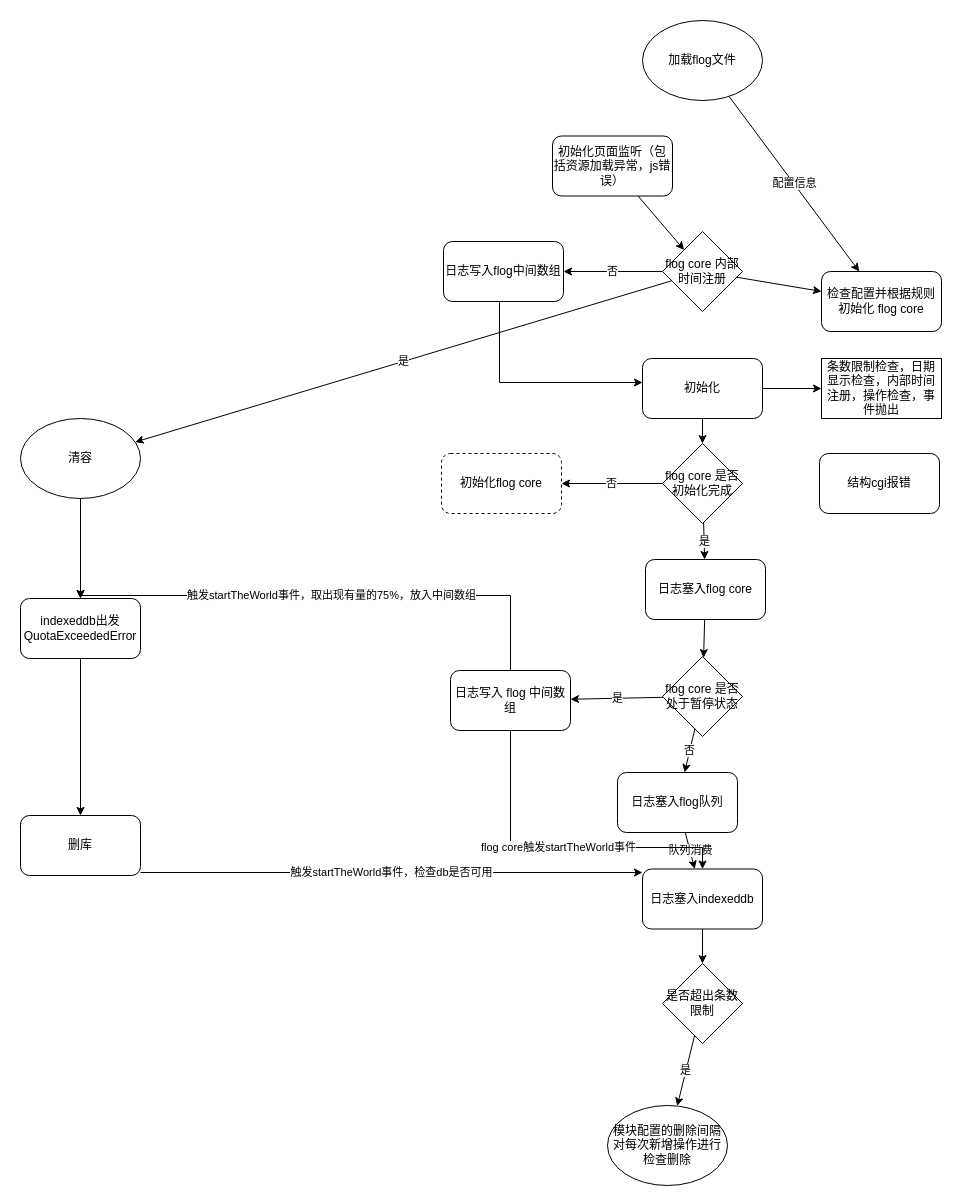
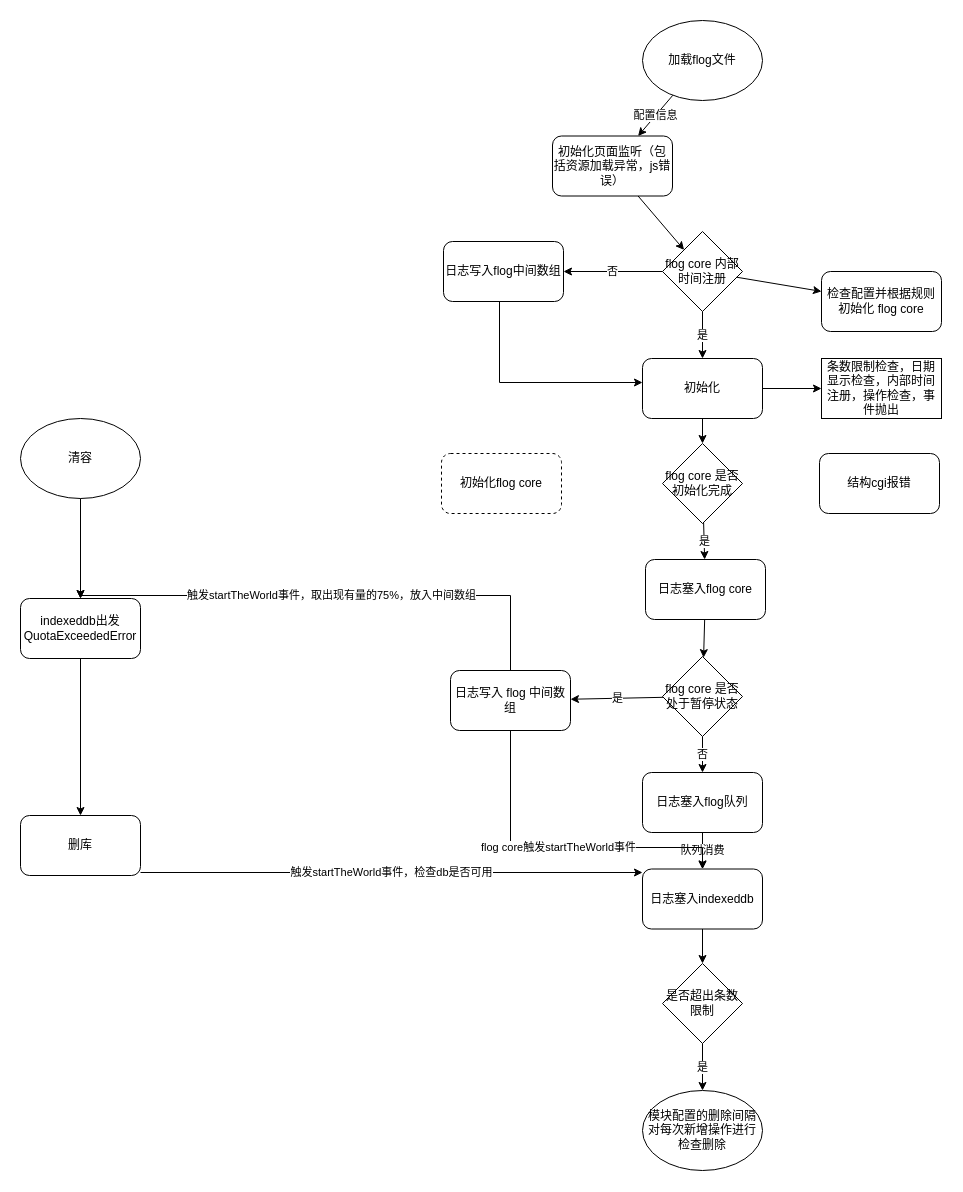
(792, 181) -> (658, 113)
(407, 360) -> (703, 332)
(615, 484) -> none
(678, 803) -> (703, 803)
(668, 1146) -> (703, 1131)
